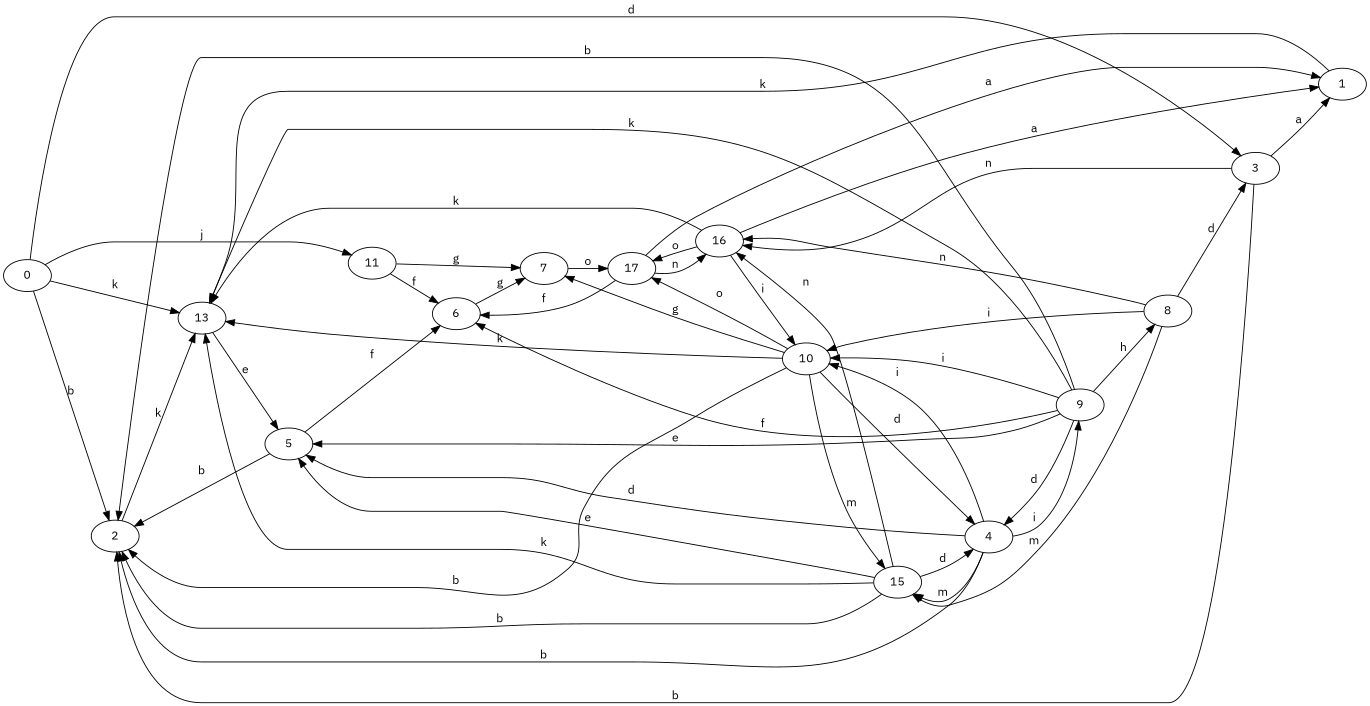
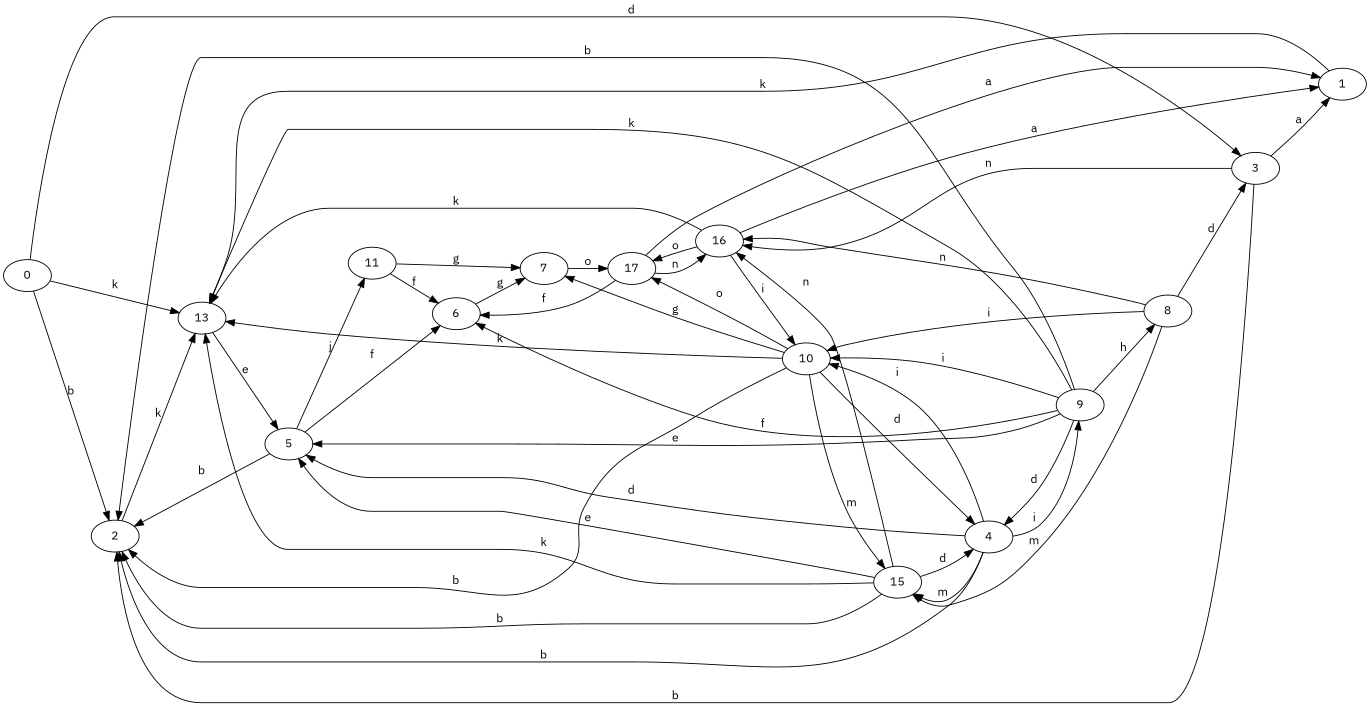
(192, 242) -> (329, 357)
